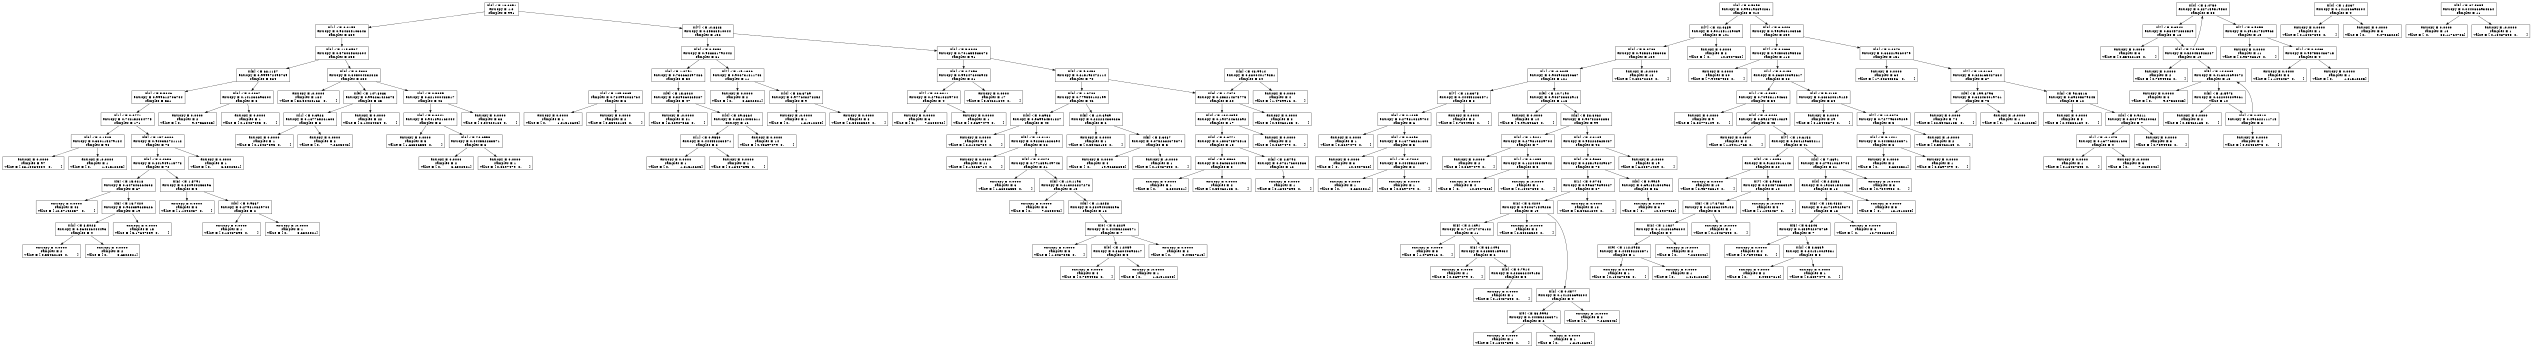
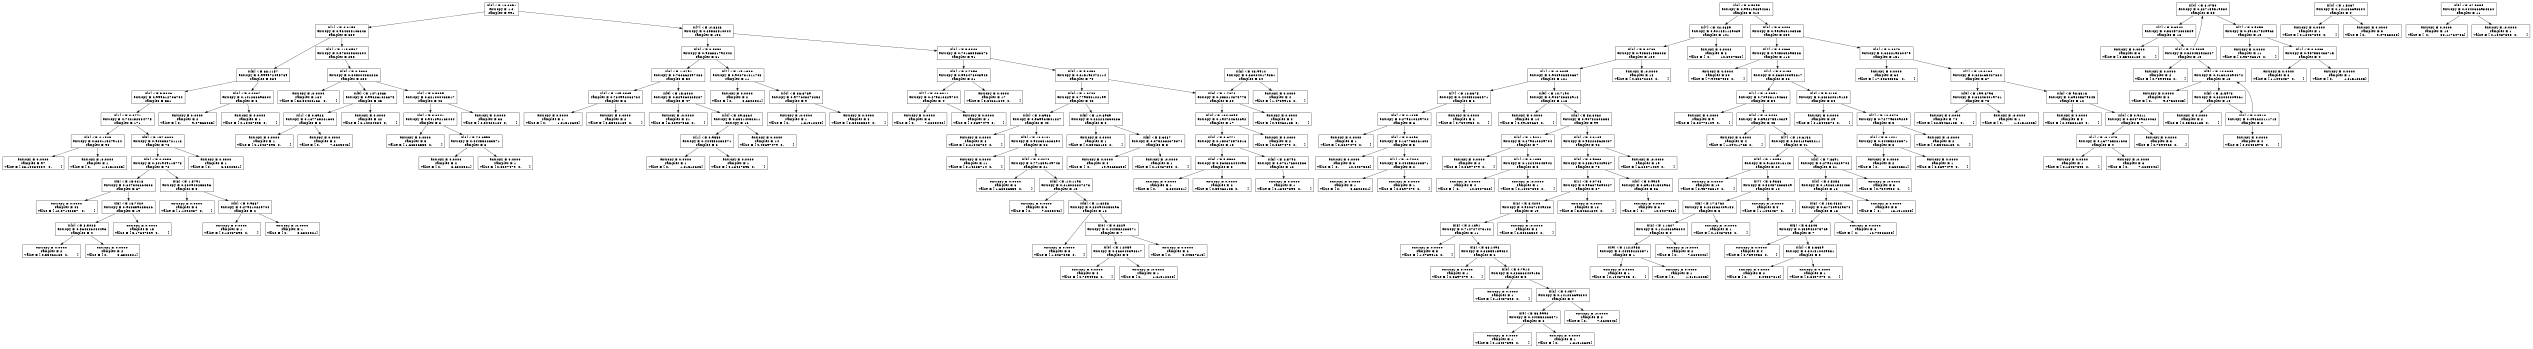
(304, 64) -> (303, 52)
none -> (648, 86)
(2219, 97) -> (2219, 97)
(1087, 240) -> (1078, 228)
(1567, 247) -> (1538, 284)
